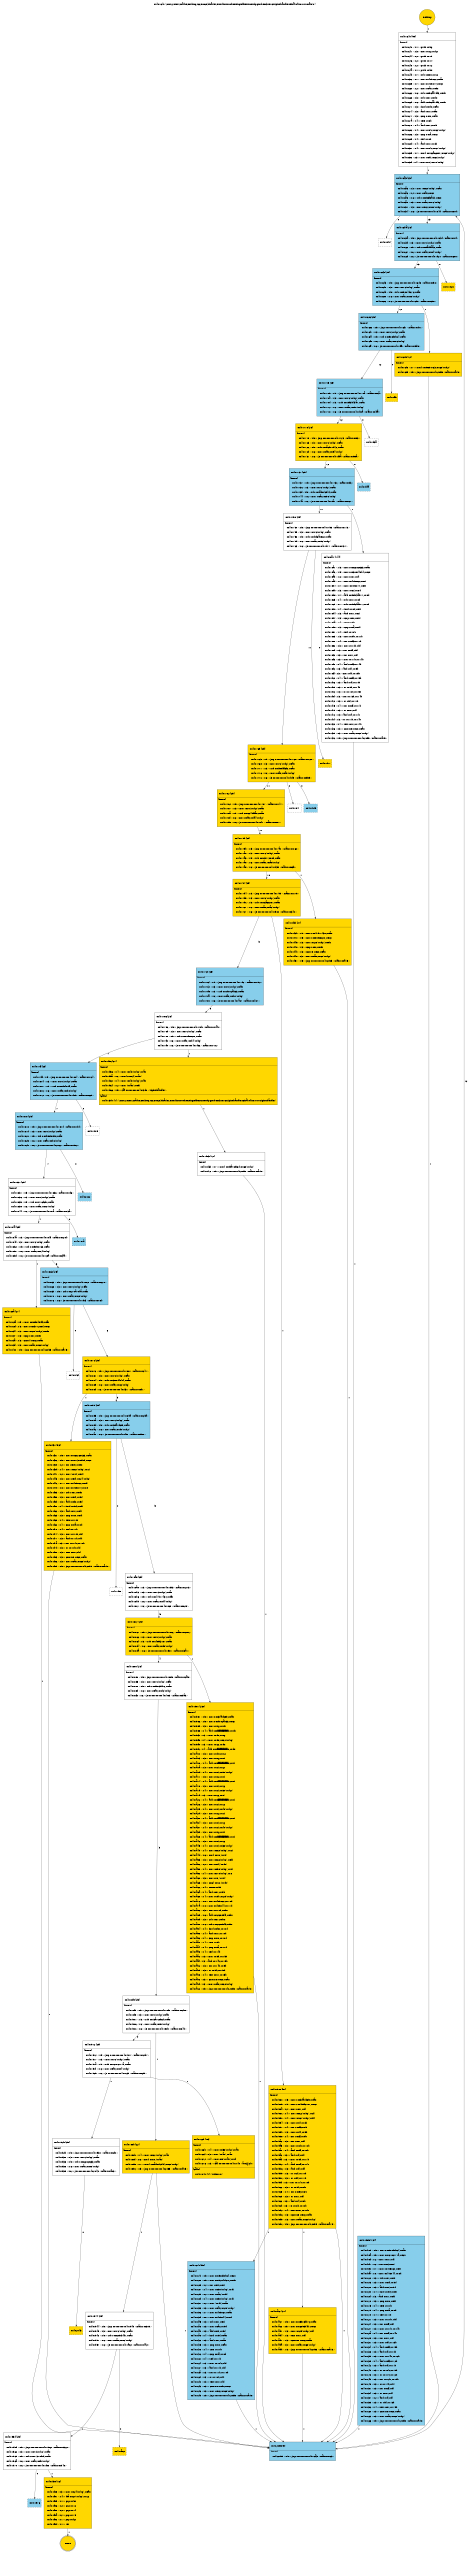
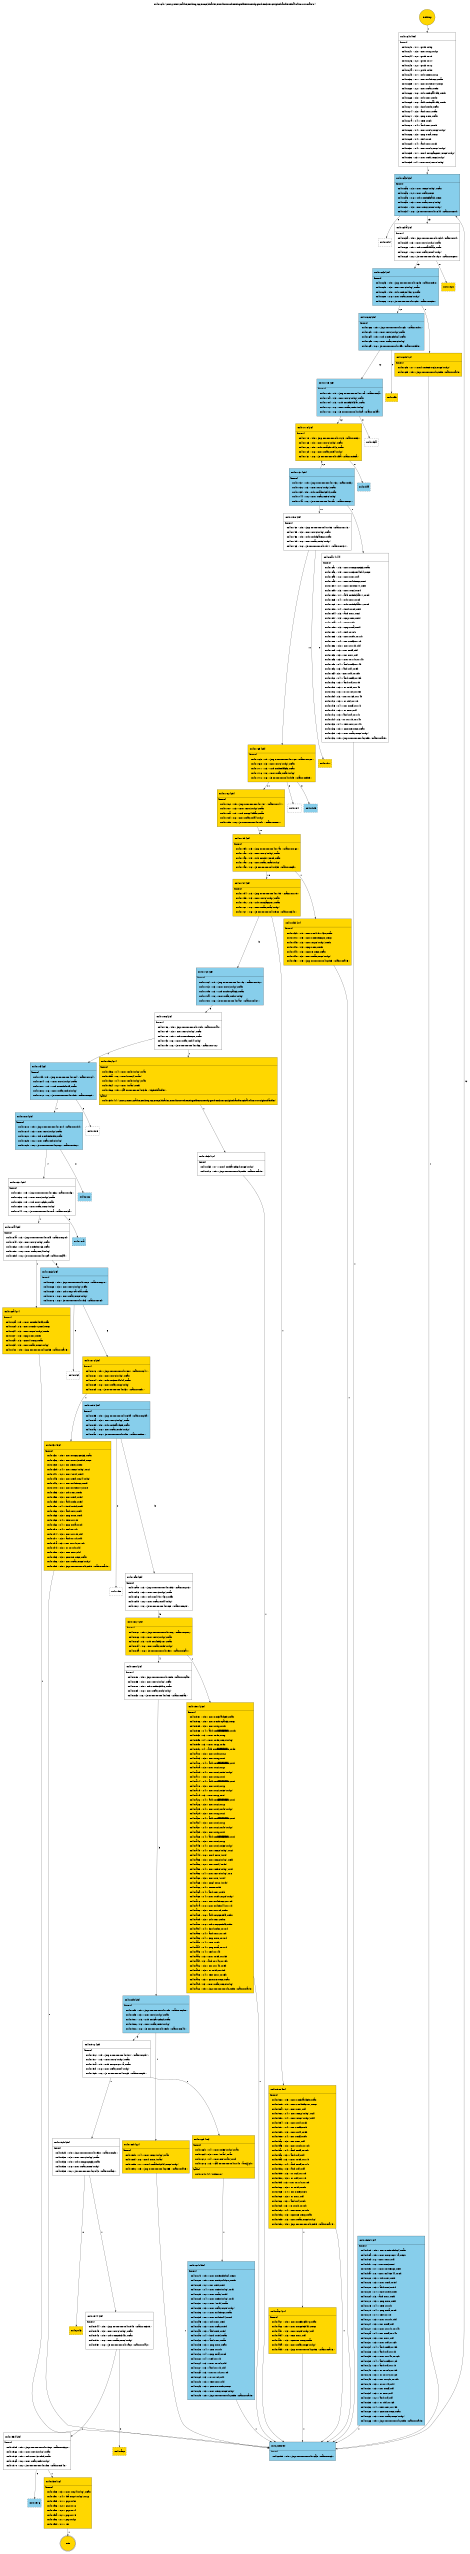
(427, 242) -> (427, 242)
(326, 464) -> (321, 465)
(116, 1397) -> none
(156, 2014) -> (156, 2014)
(138, 2242) -> (103, 2243)
(262, 2244) -> (223, 2219)
(68, 2543) -> (68, 2543)
